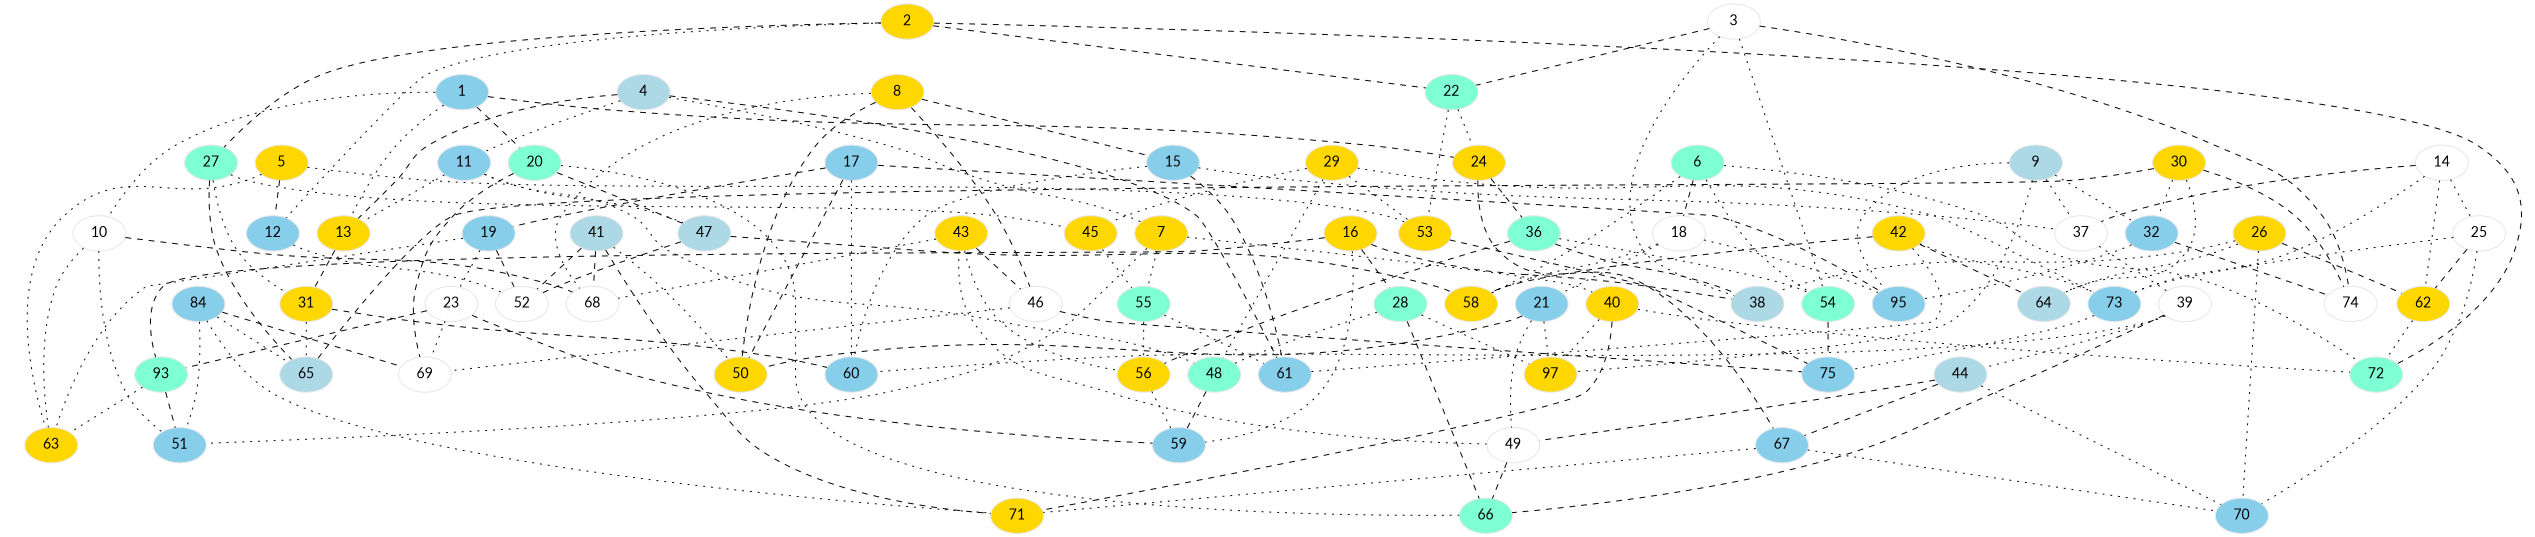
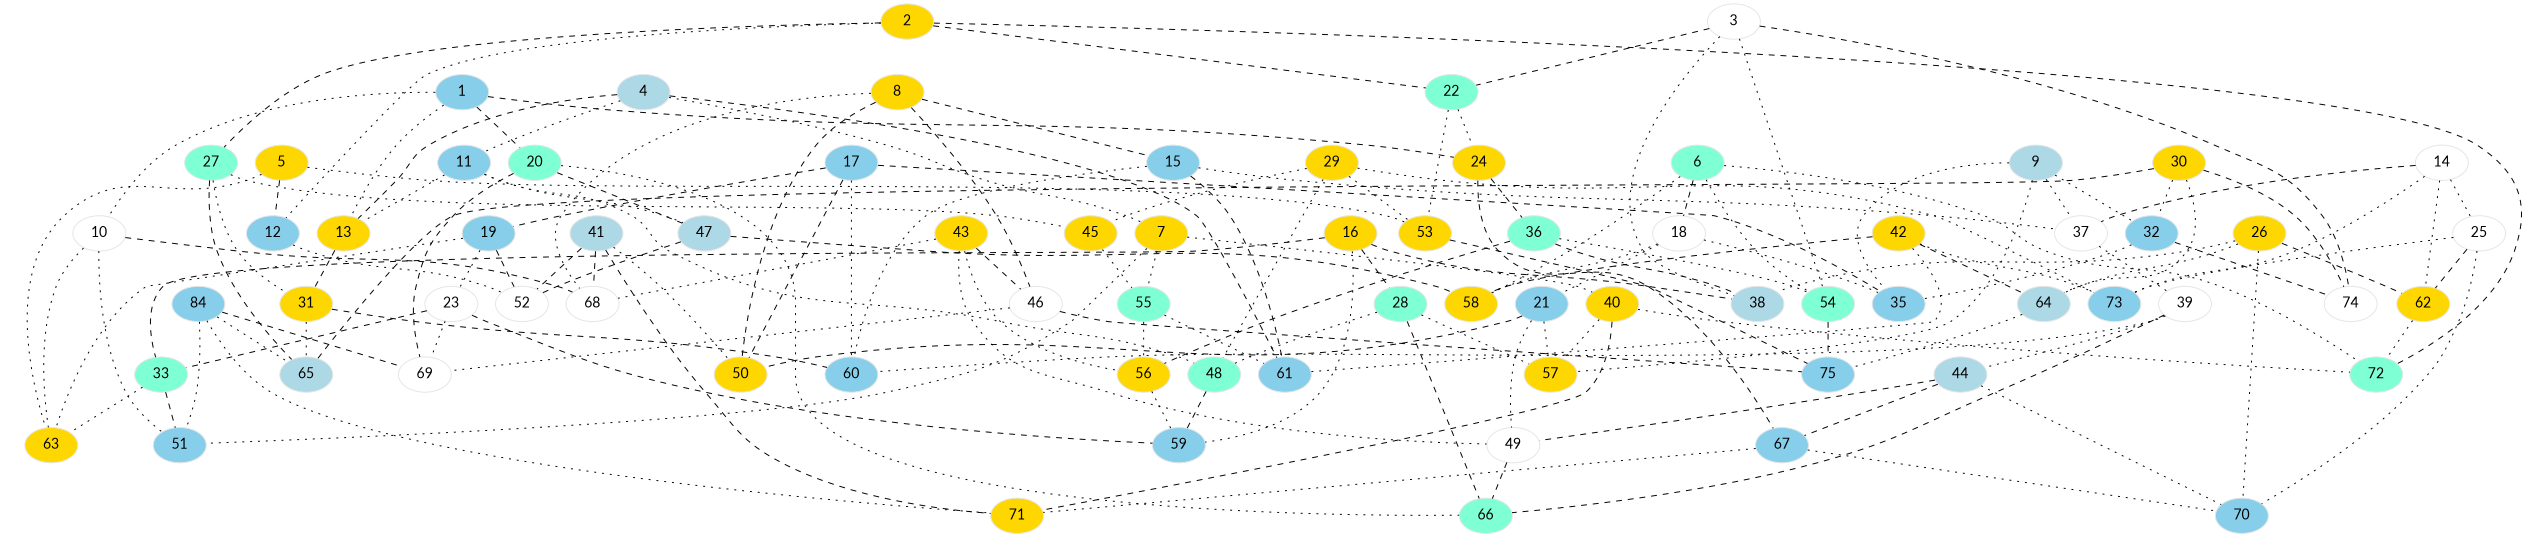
(1899, 304) -> (1899, 304)
(1939, 353) -> (1955, 338)
(161, 375) -> (161, 375)
(1551, 375) -> (1551, 375)
